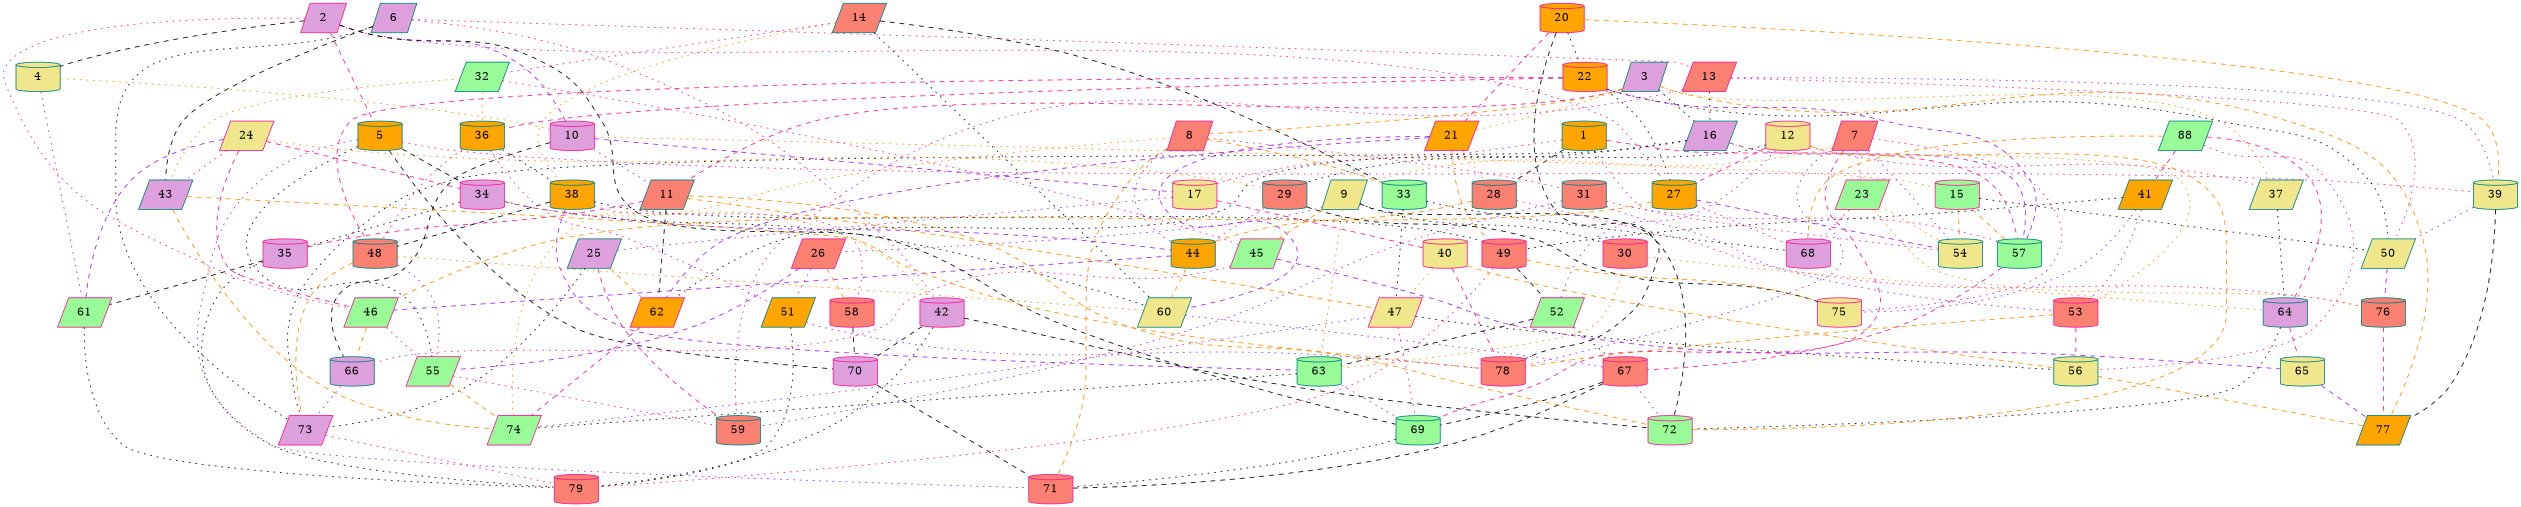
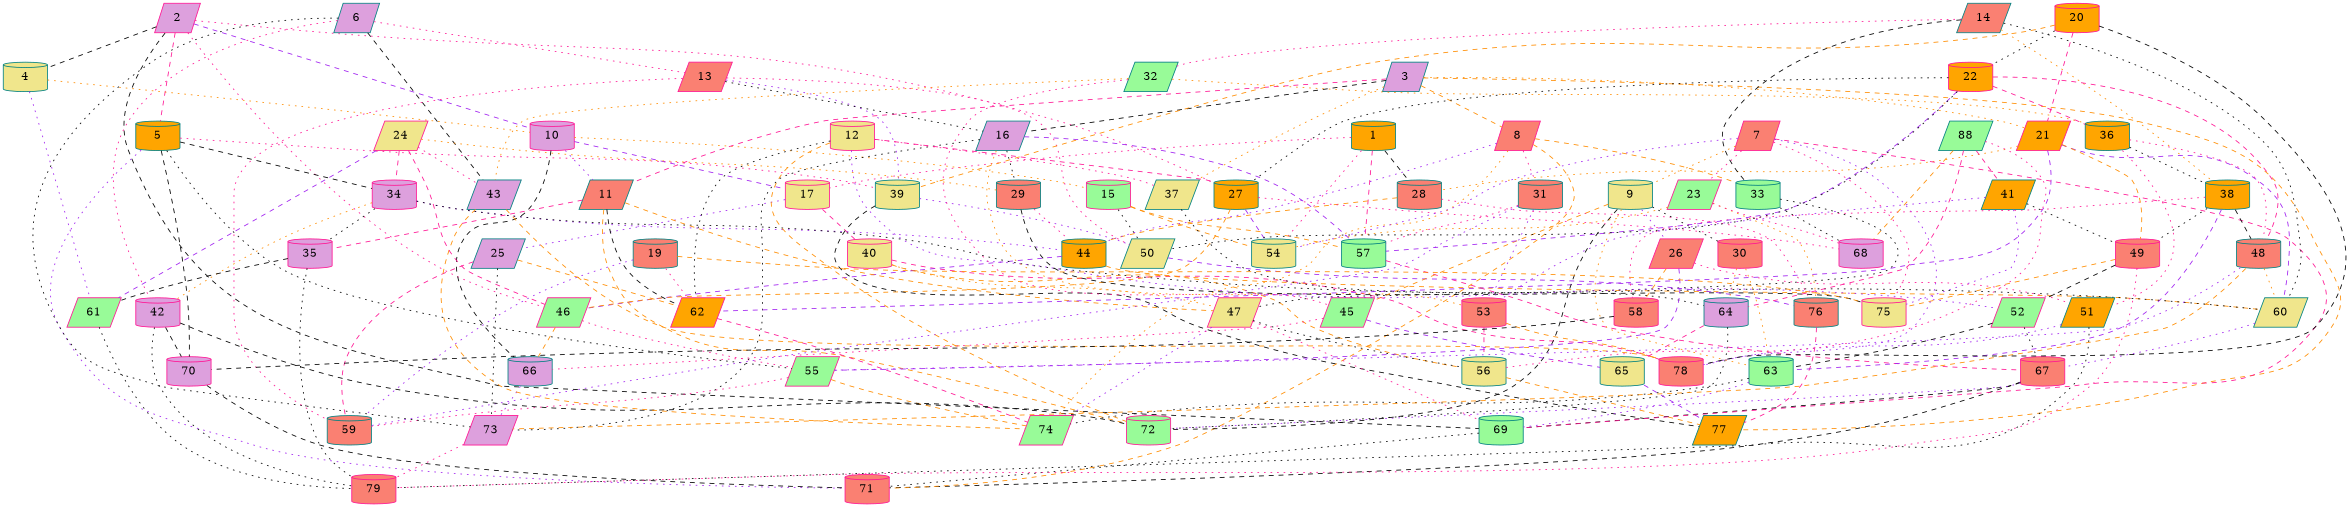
(1682, 110) -> (1224, 104)
(1345, 195) -> (1630, 195)
(971, 233) -> (739, 229)
none -> (655, 254)
